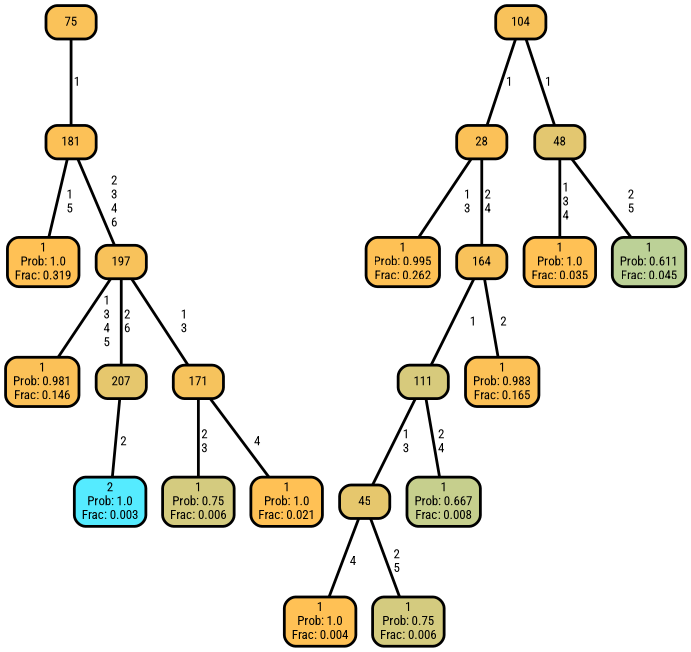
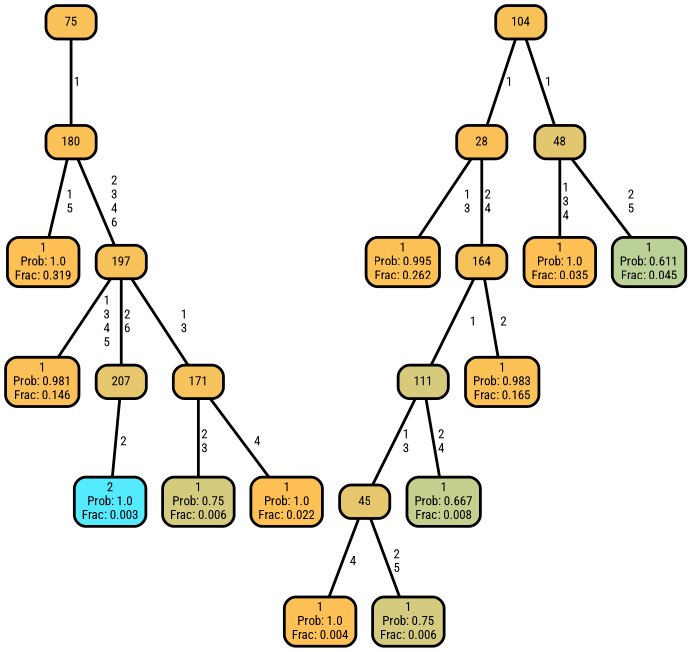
(71, 142) -> (71, 142)
(287, 502) -> (287, 502)
